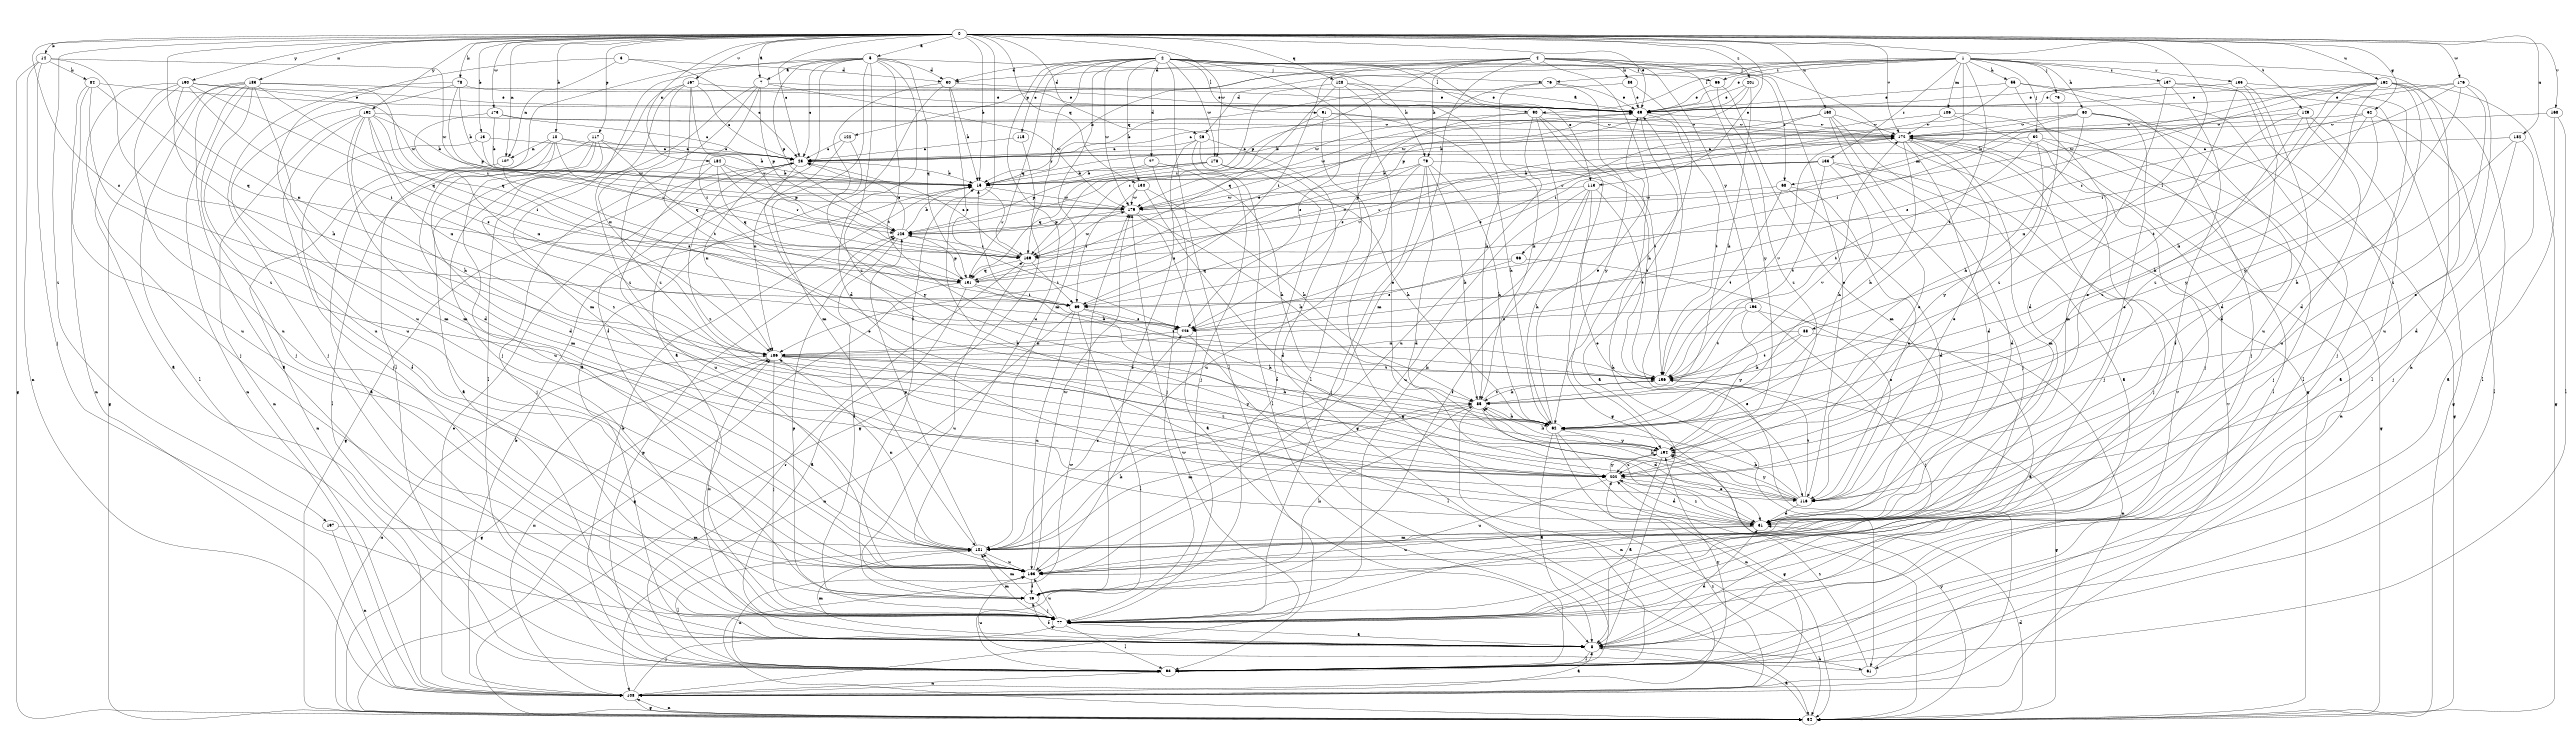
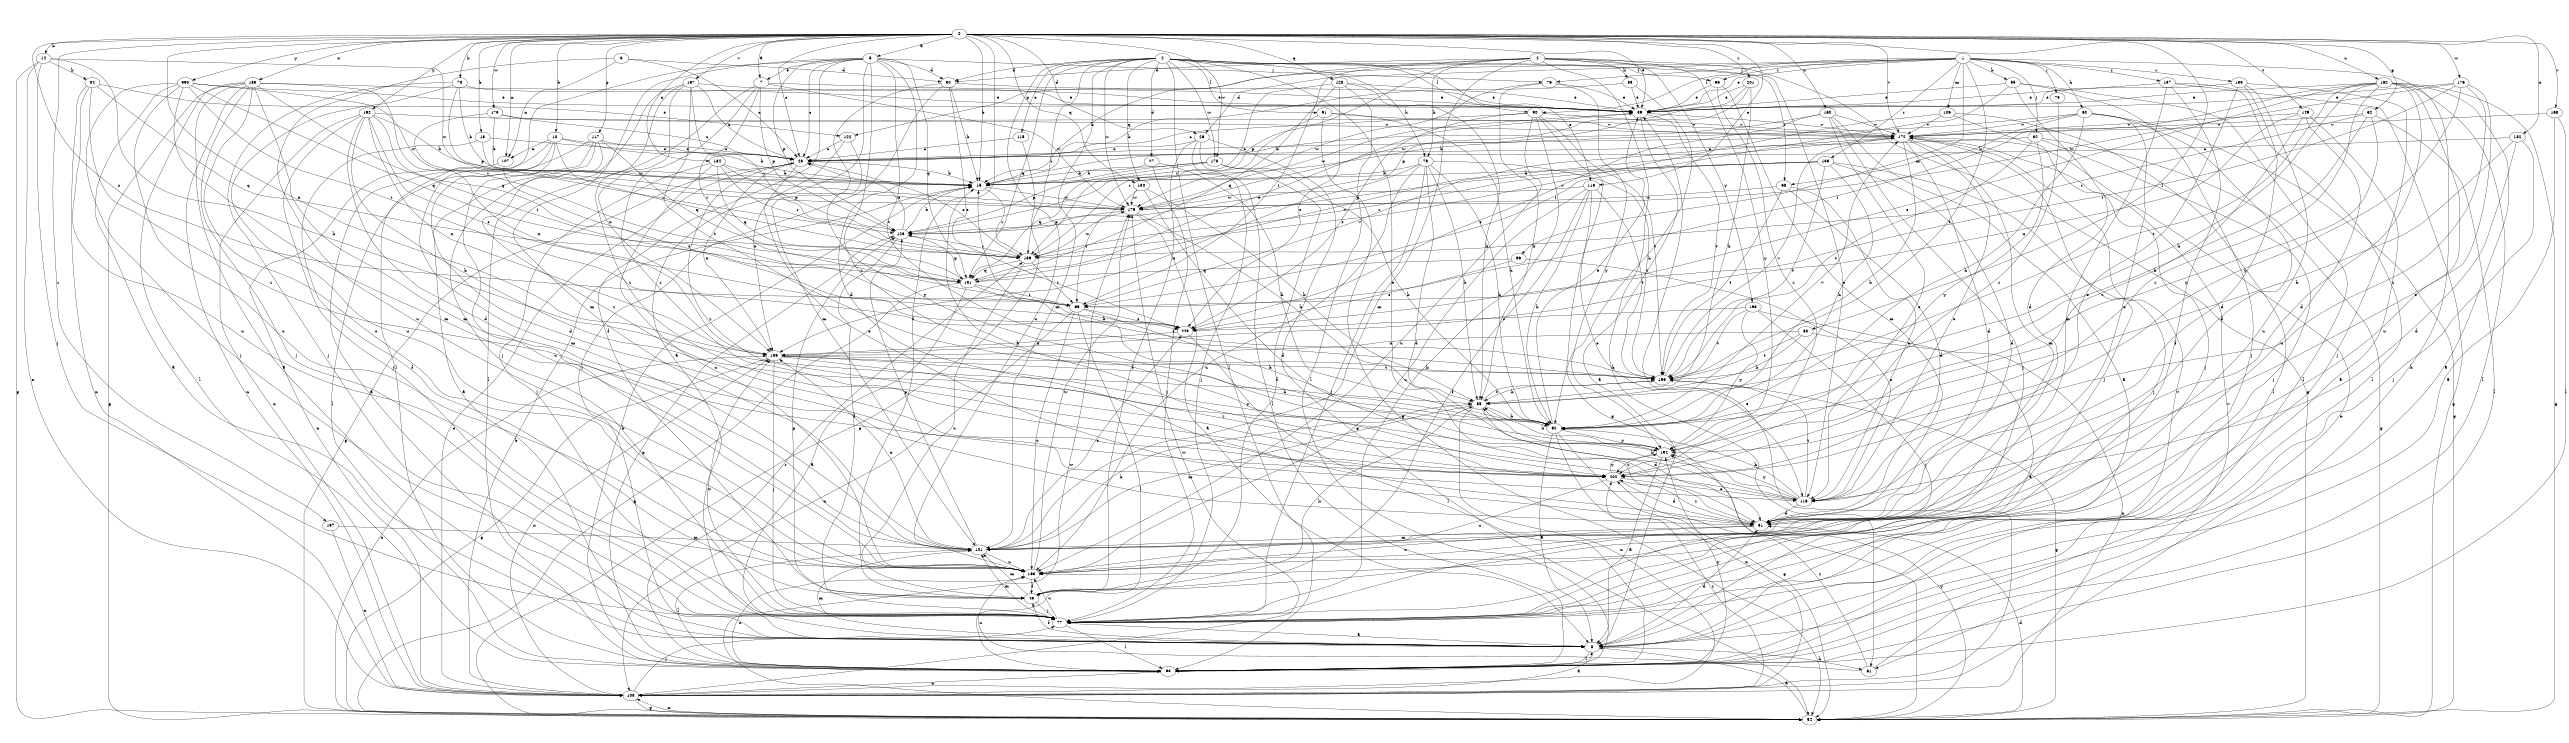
(788, 71) -> (788, 71)
(185, 83) -> (185, 83)
(1575, 98) -> (1575, 98)
(596, 107) -> (468, 107)
(582, 368) -> (582, 368)
none -> (2223, 509)
